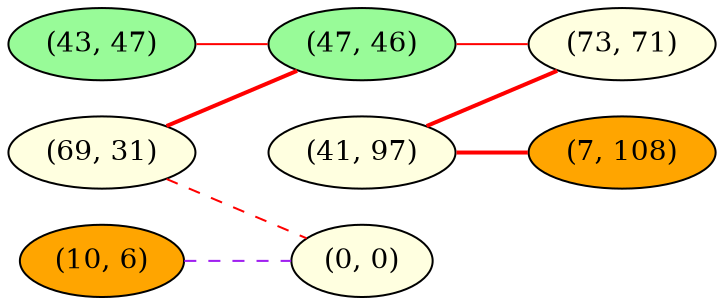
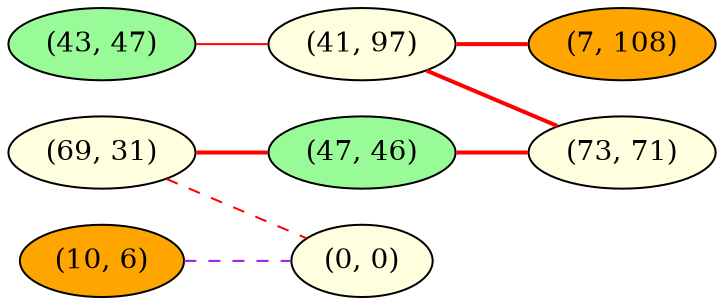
(232, 44) -> (232, 44)
(492, 44) -> (492, 153)
